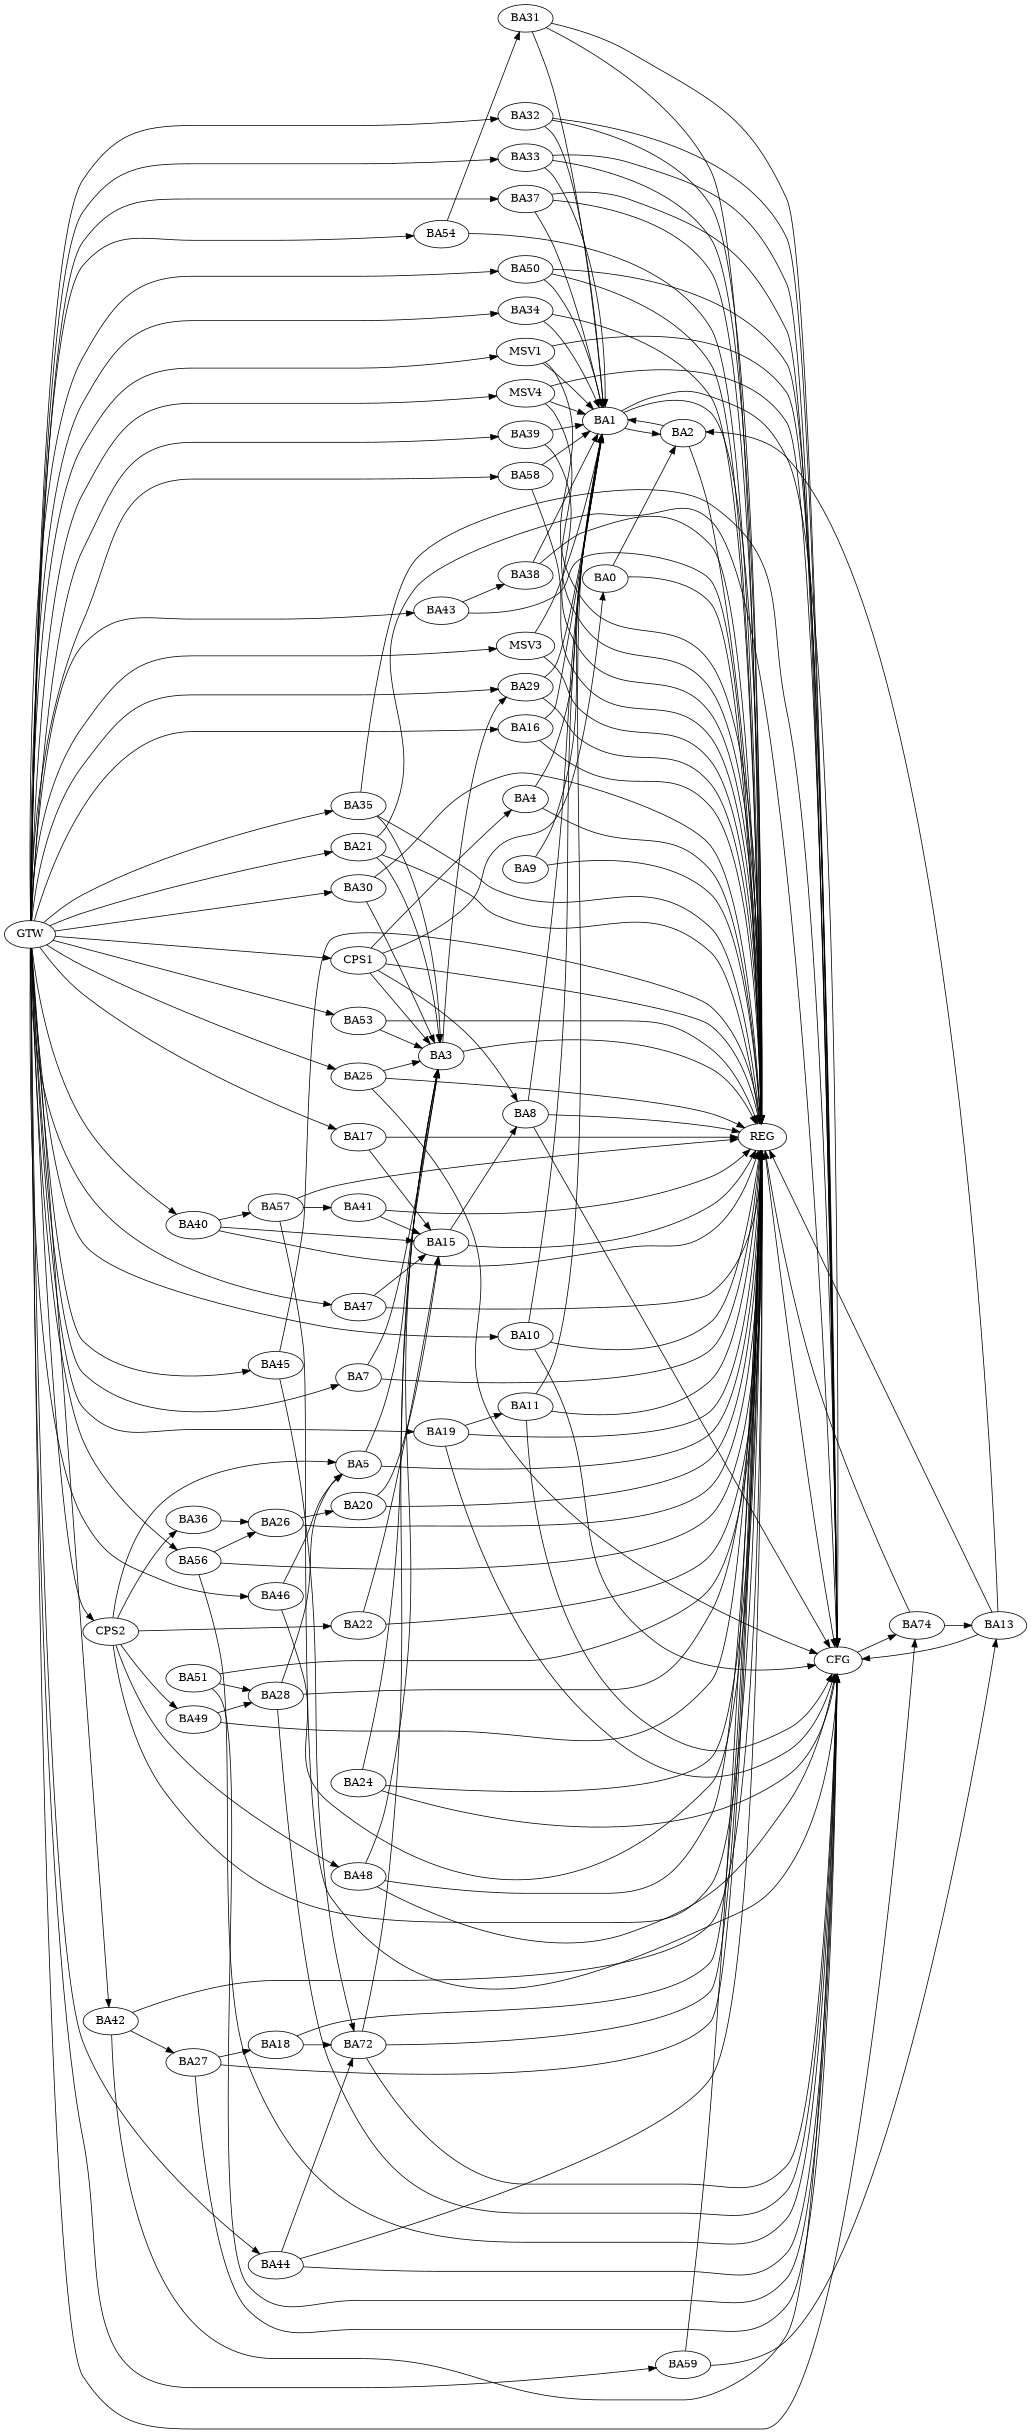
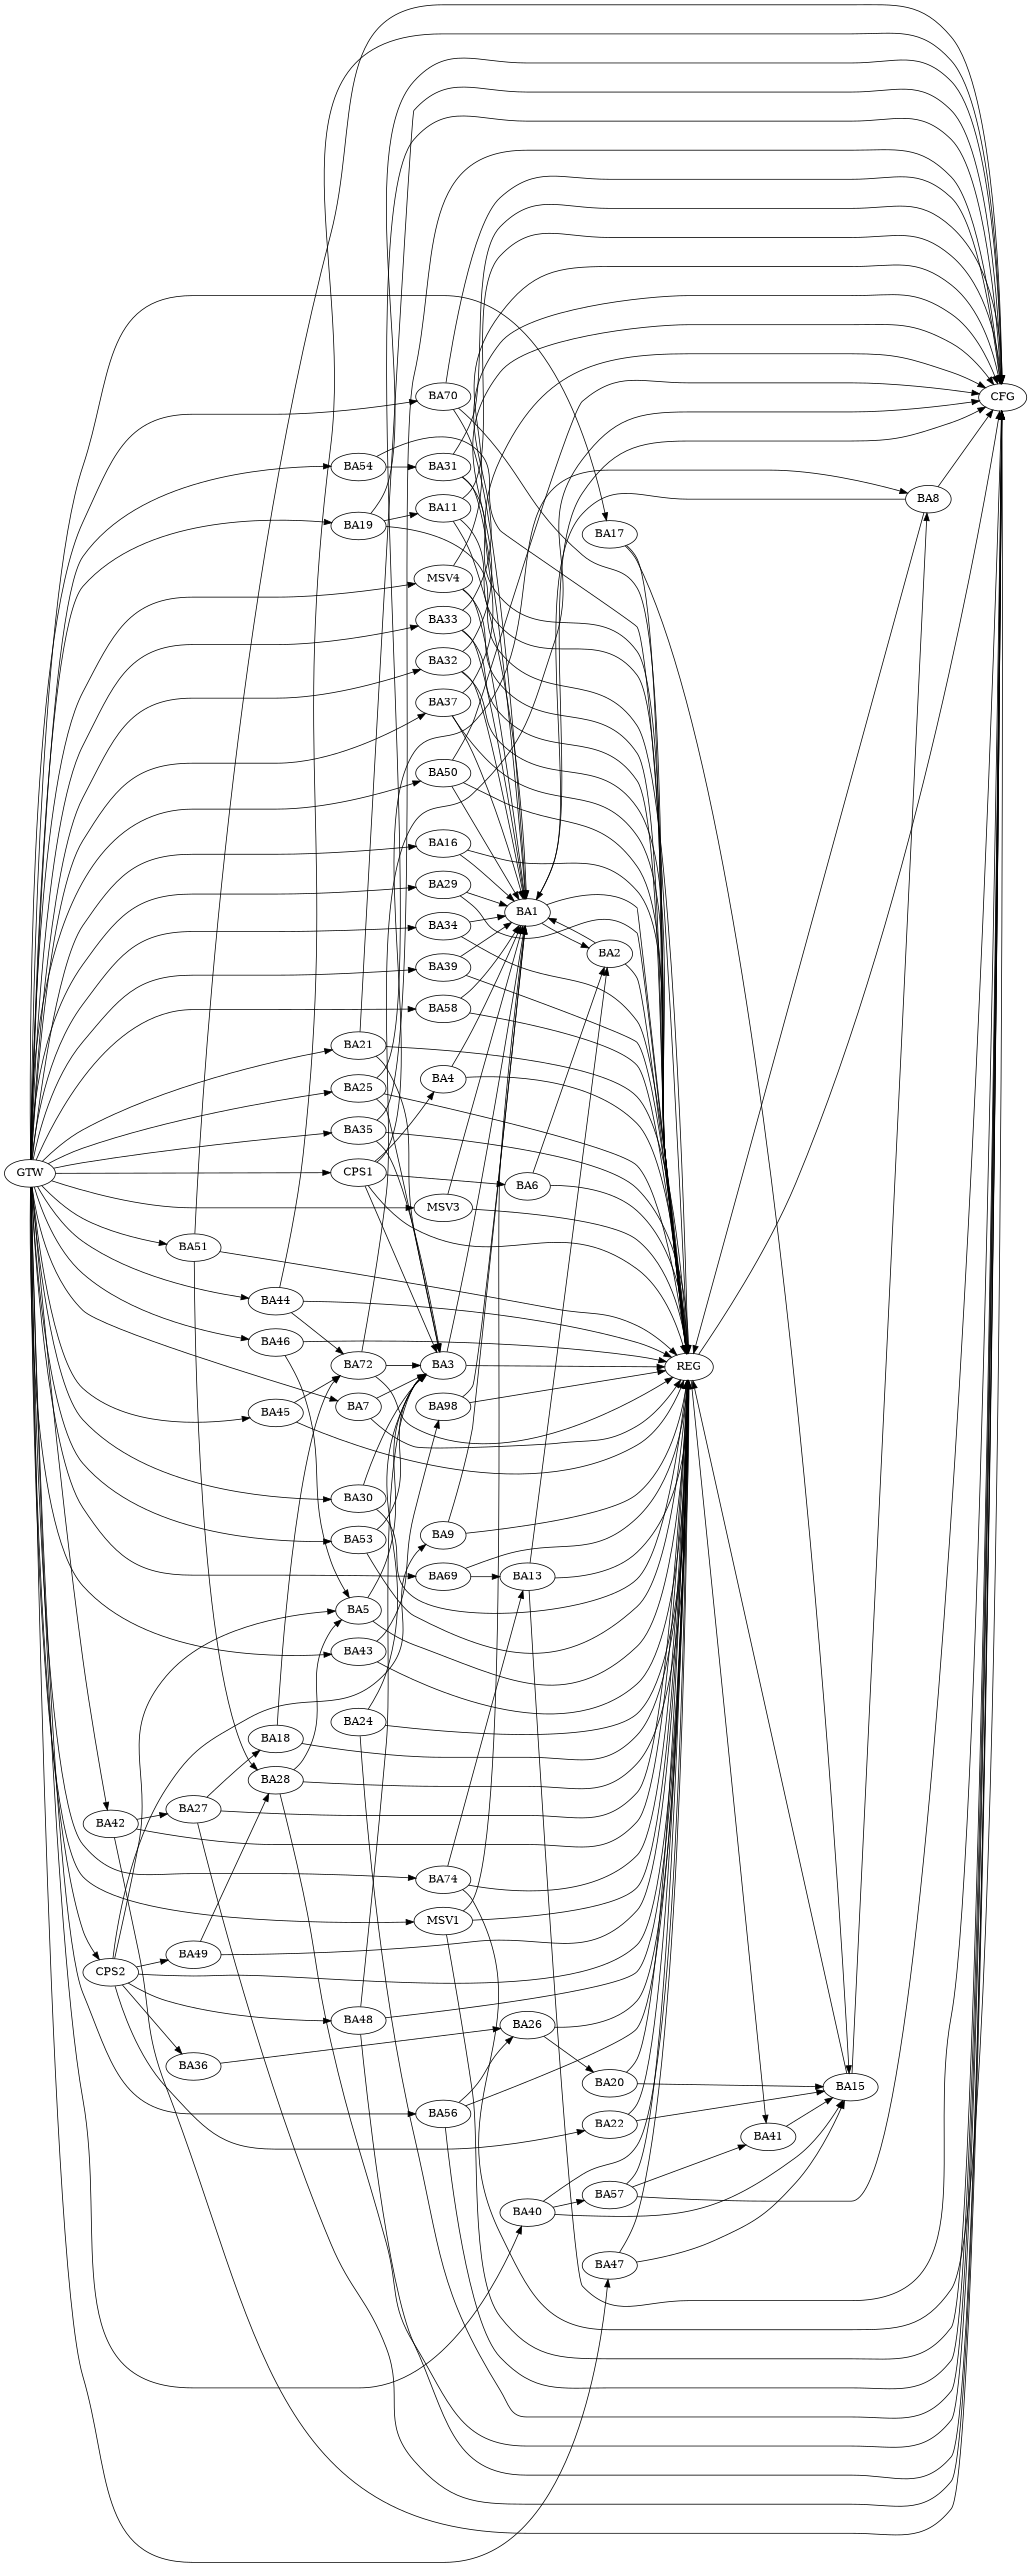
(526, 575) -> (443, 1407)
(605, 579) -> (528, 1186)
(458, 869) -> (486, 1154)
(570, 1209) -> (728, 1748)
none -> (95, 1224)
(526, 1336) -> (443, 397)
(873, 1645) -> (990, 1790)
none -> (245, 1720)
(683, 2365) -> (443, 1577)
